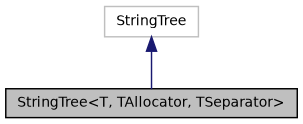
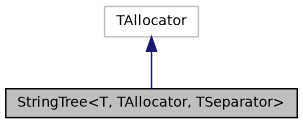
(152, 22) -> (152, 22)
